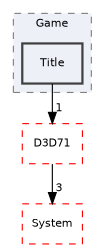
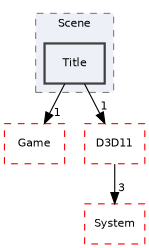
(52, 24) -> (75, 24)
none -> (35, 144)
(52, 144) -> (115, 144)
